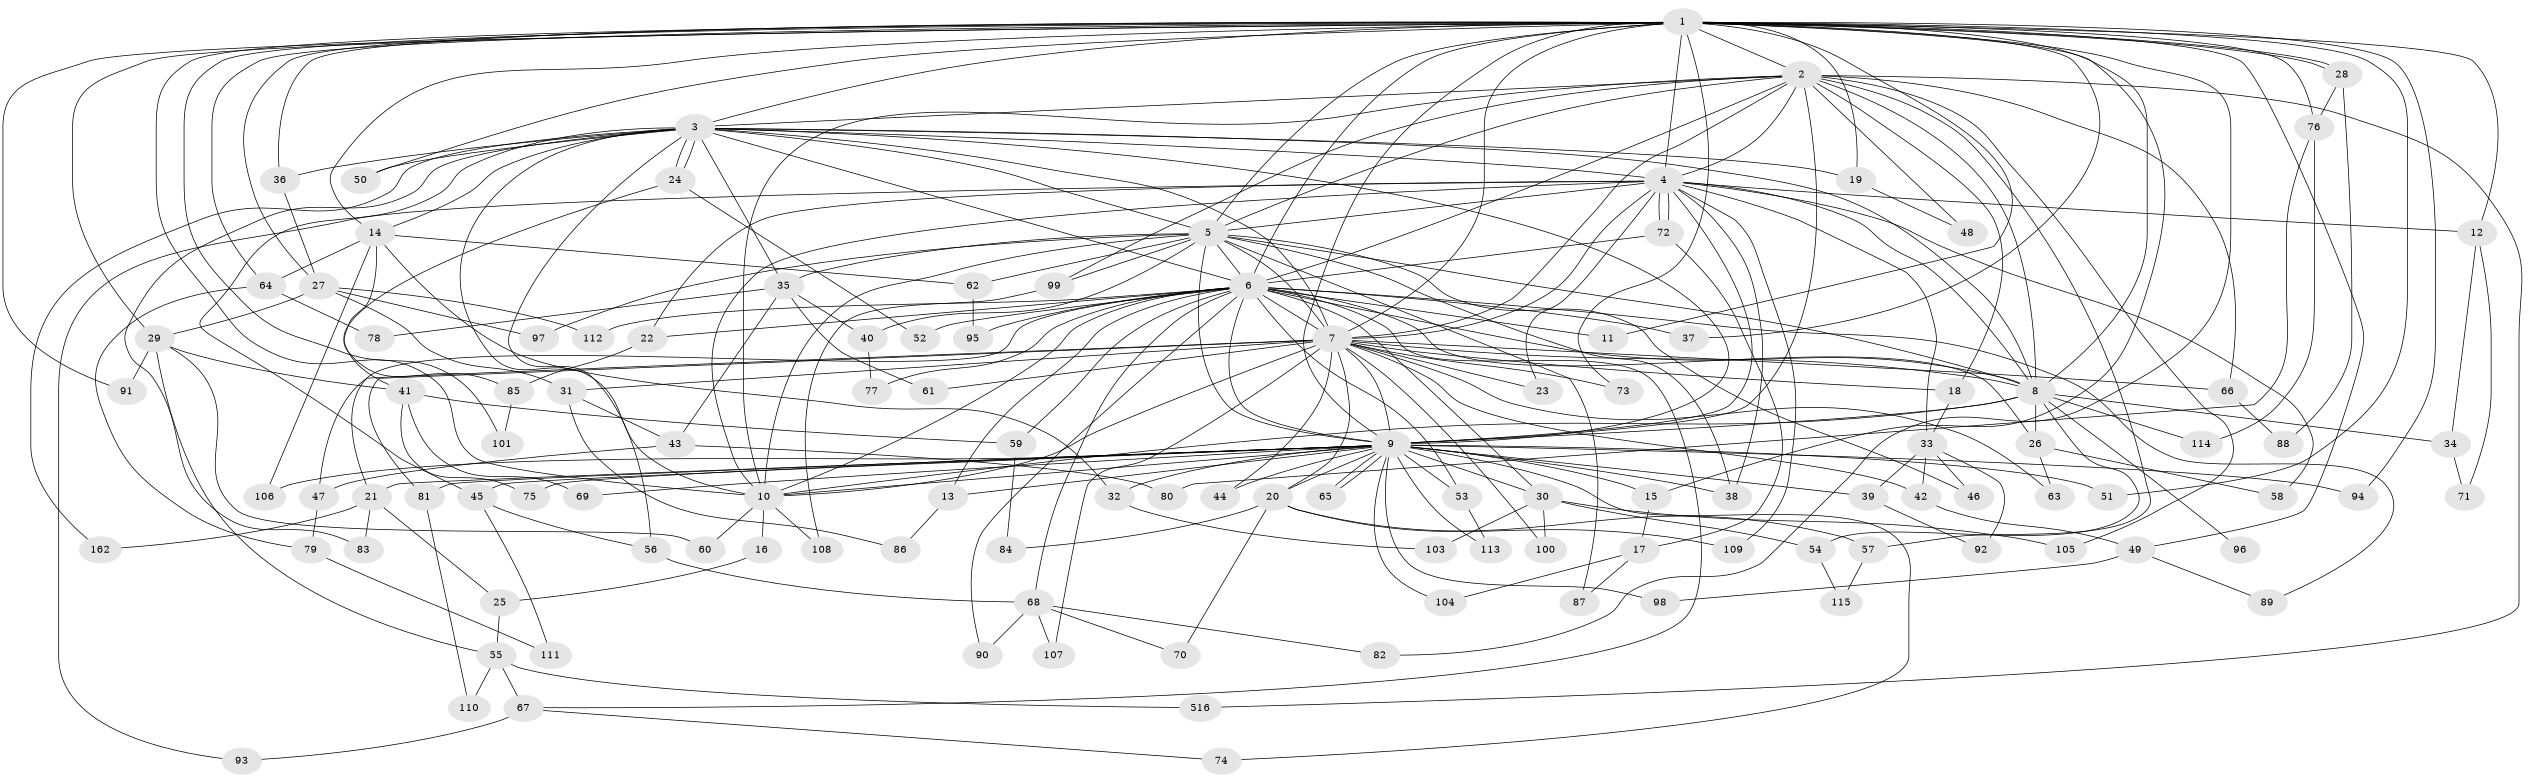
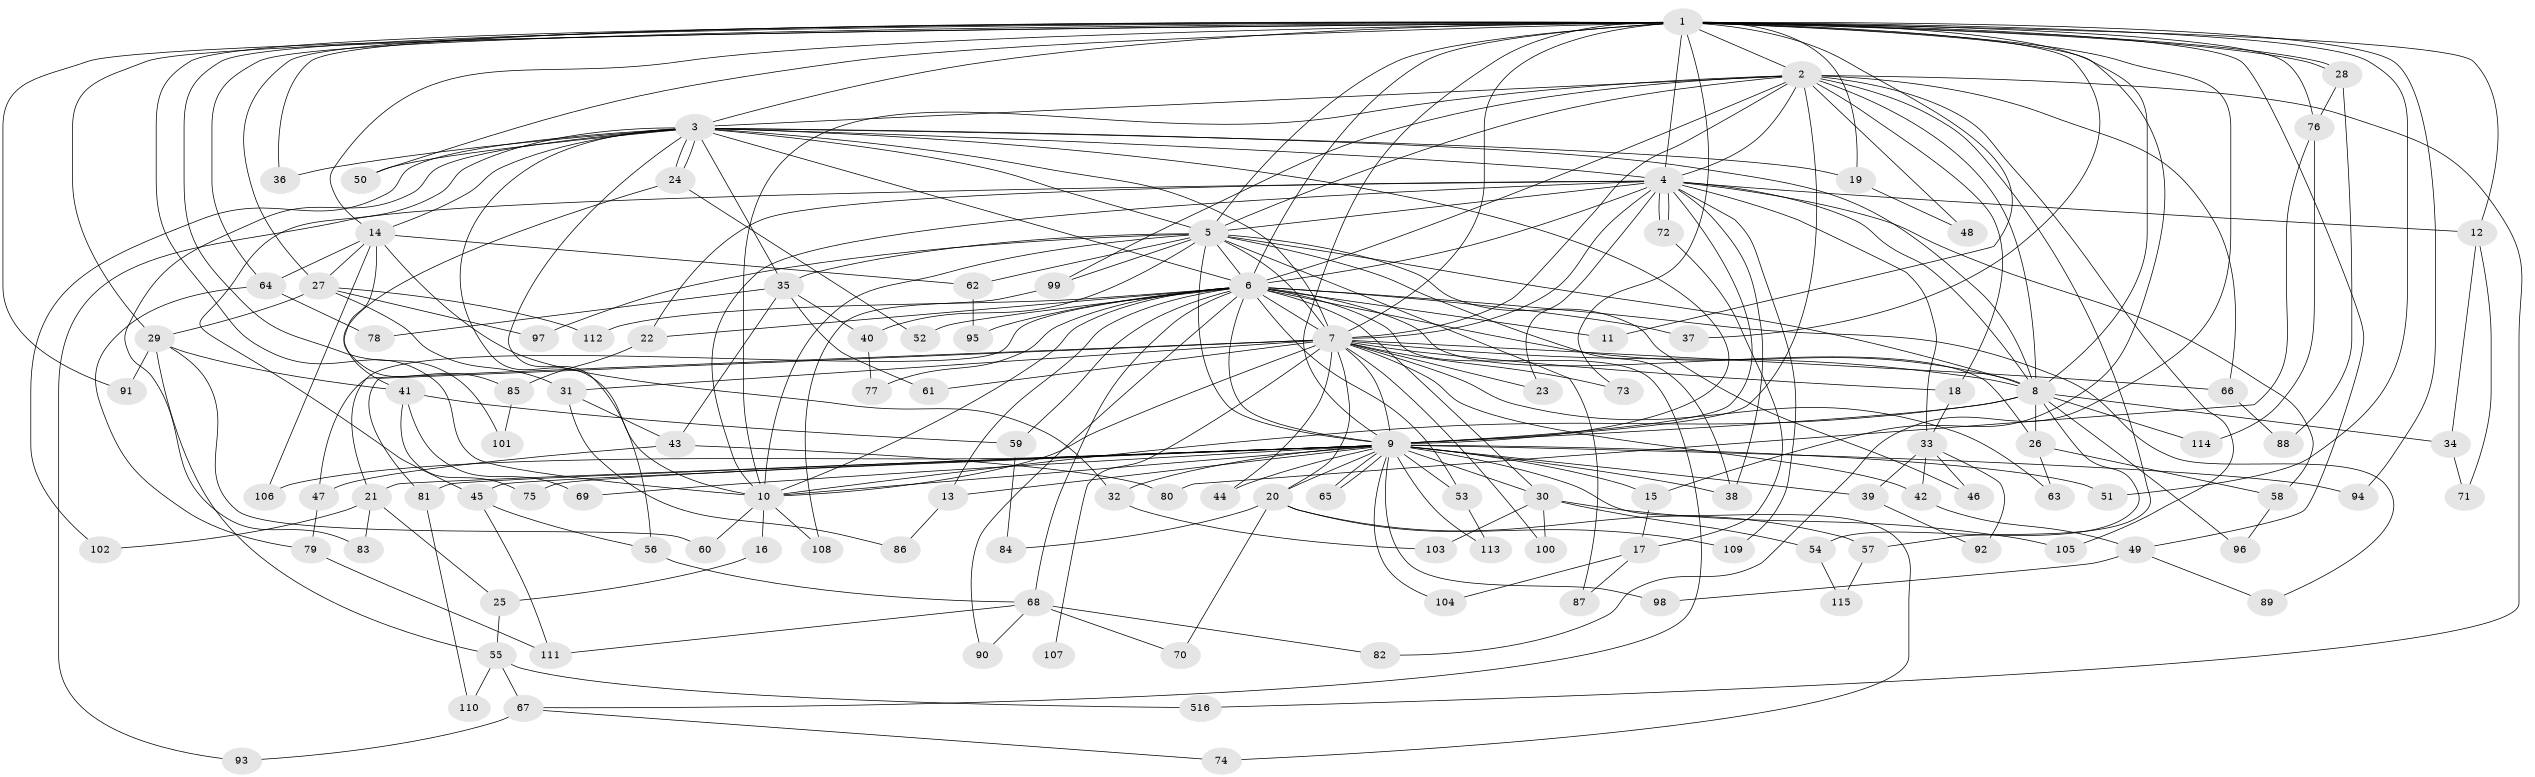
(300, 235) -> (347, 260)
(1456, 260) -> (1470, 245)
none -> (2262, 519)
(100, 550) -> (100, 550)
(1044, 629) -> (793, 629)
